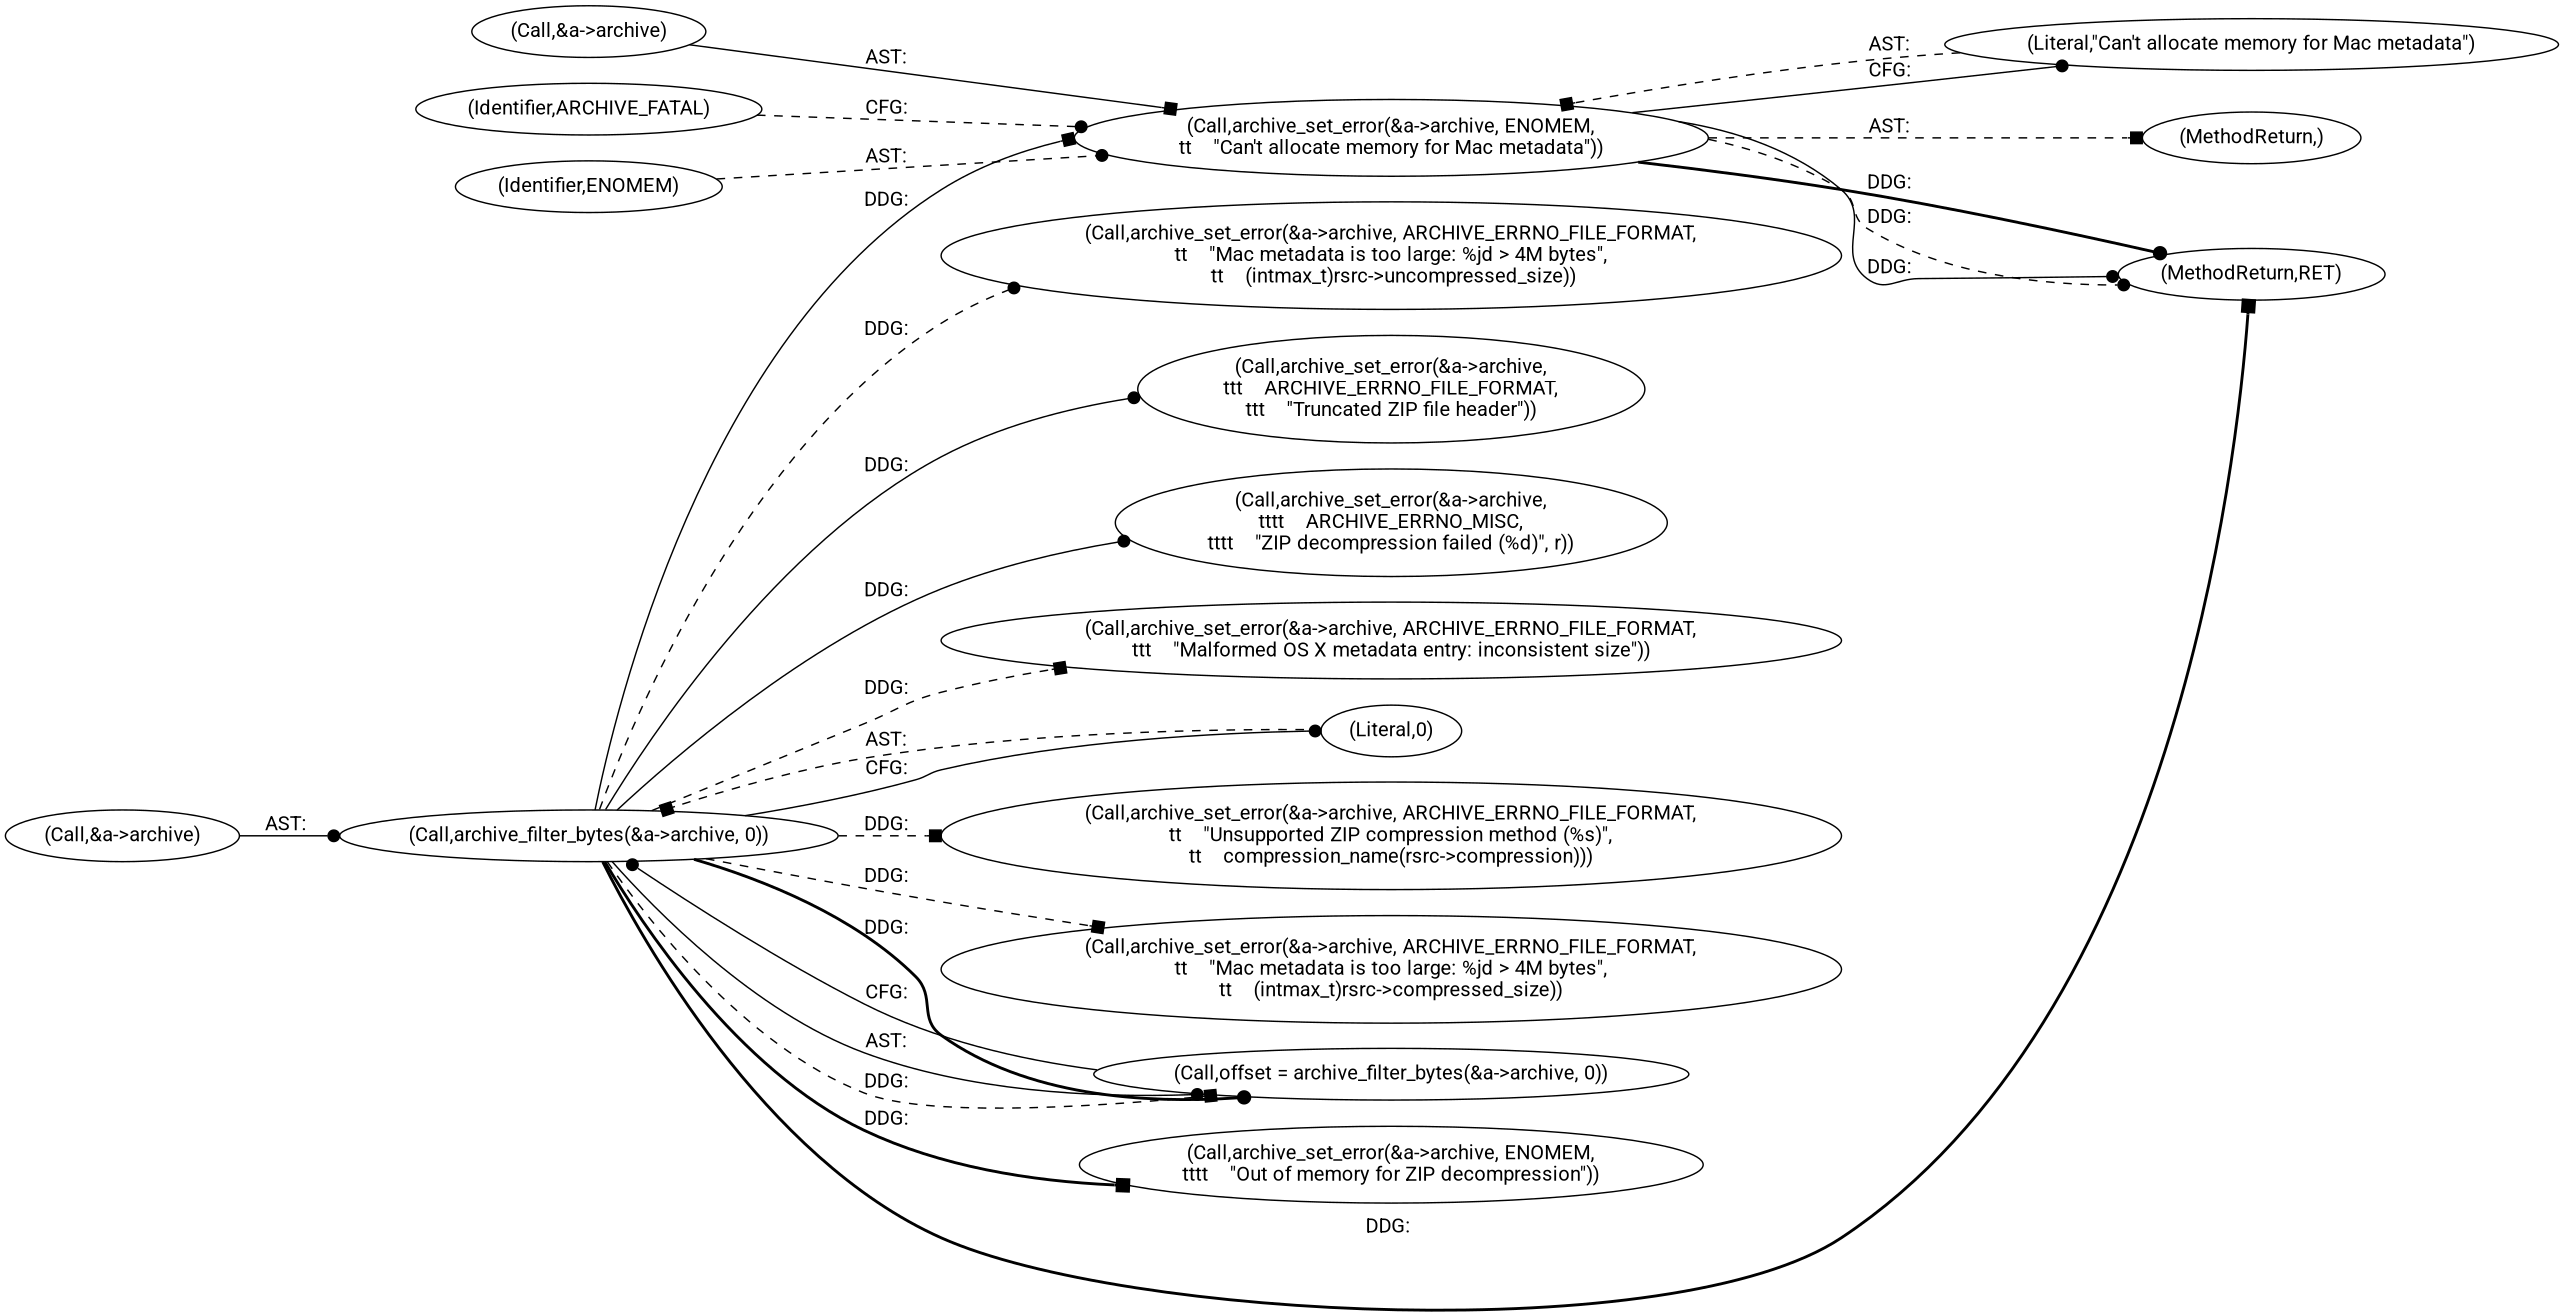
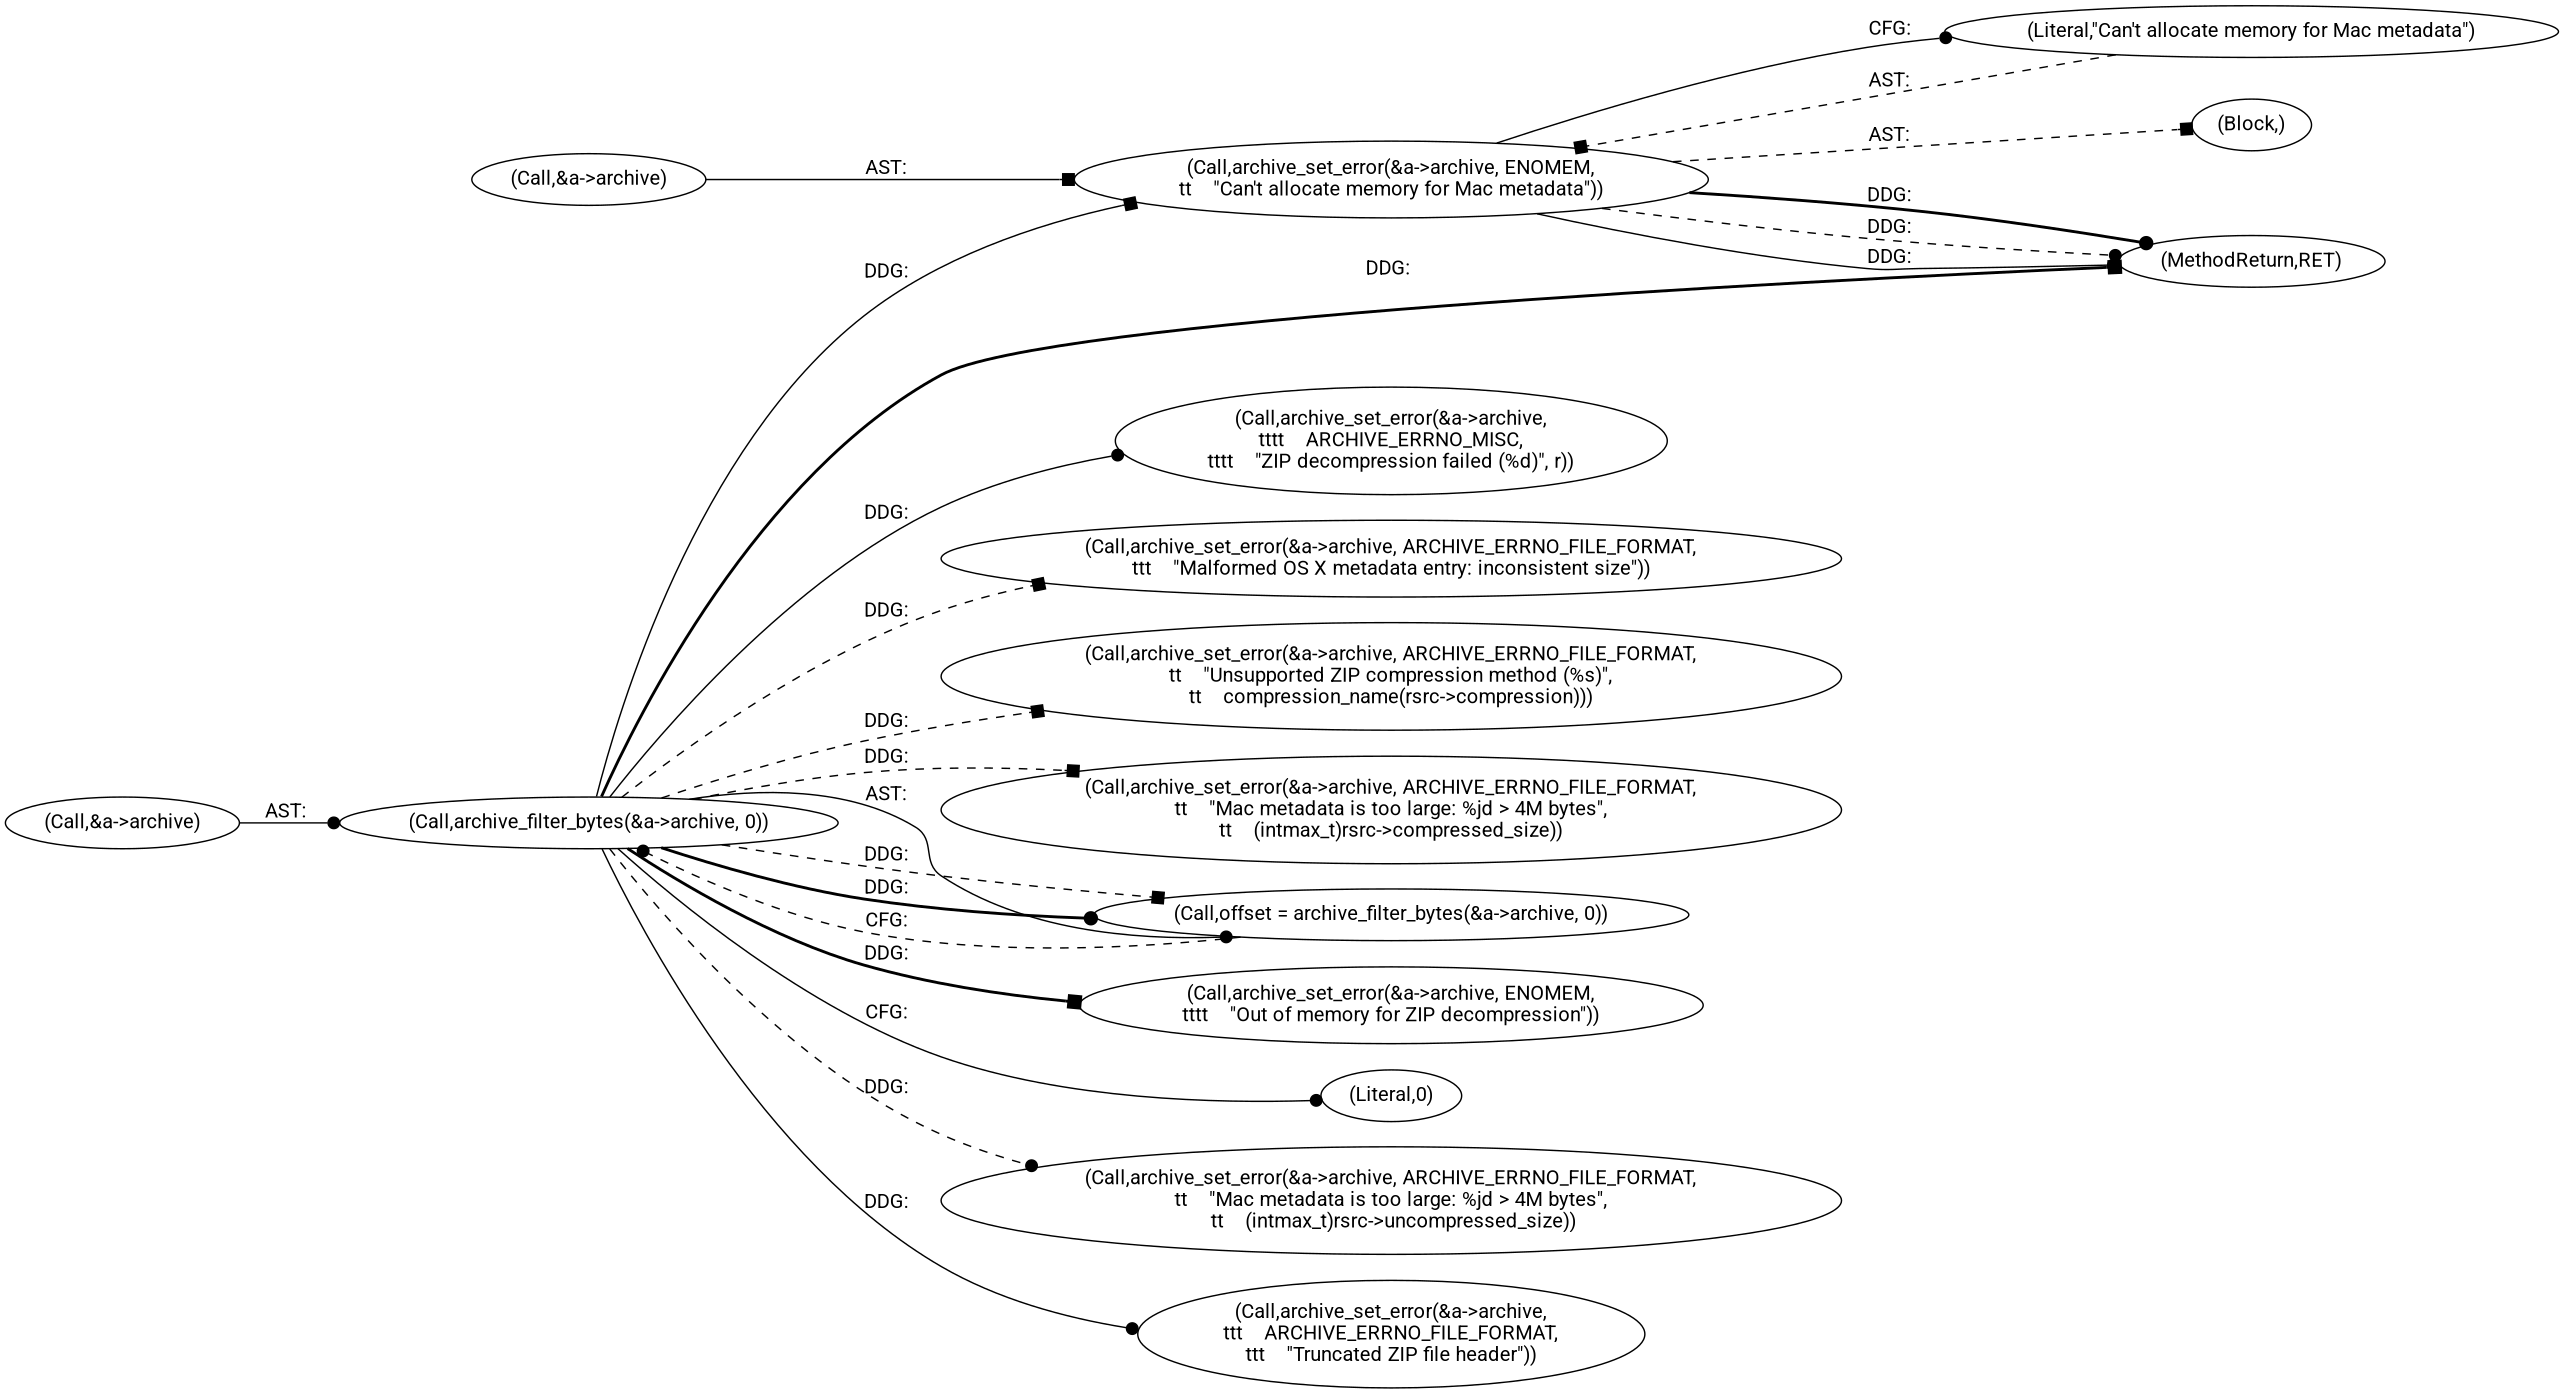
(589, 109) -> none
(2252, 138) -> (2252, 125)
(589, 187) -> none
(995, 742) -> none
(855, 999) -> (937, 942)
